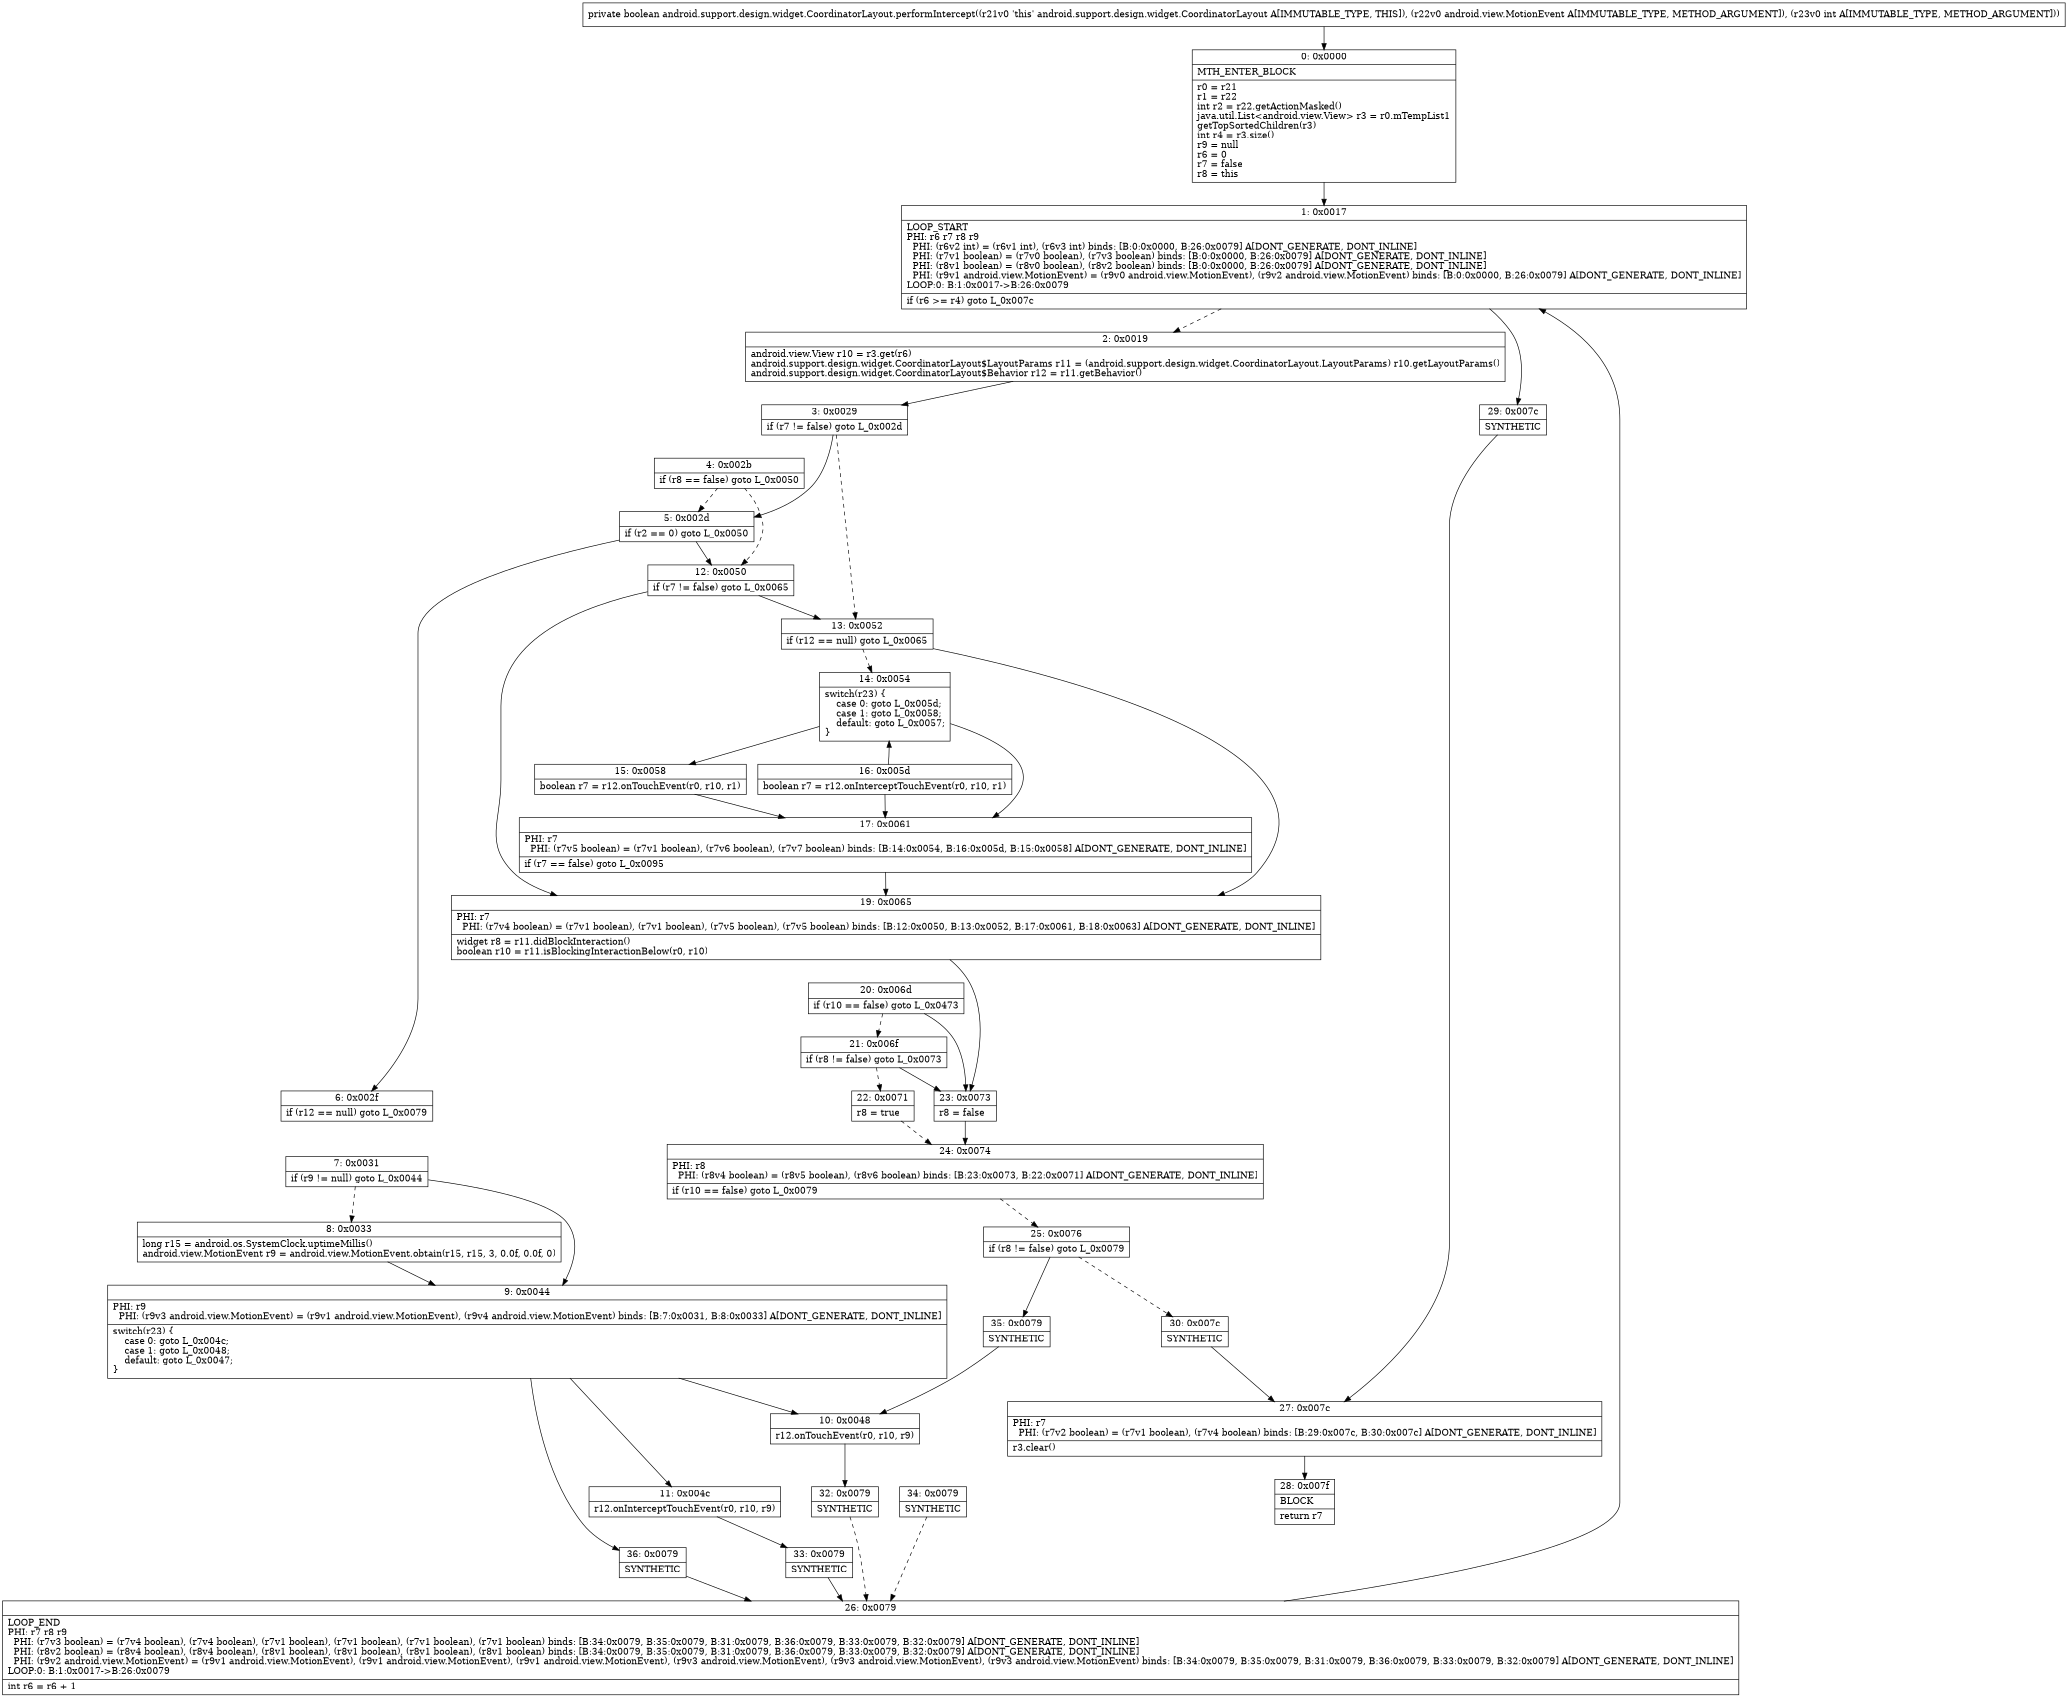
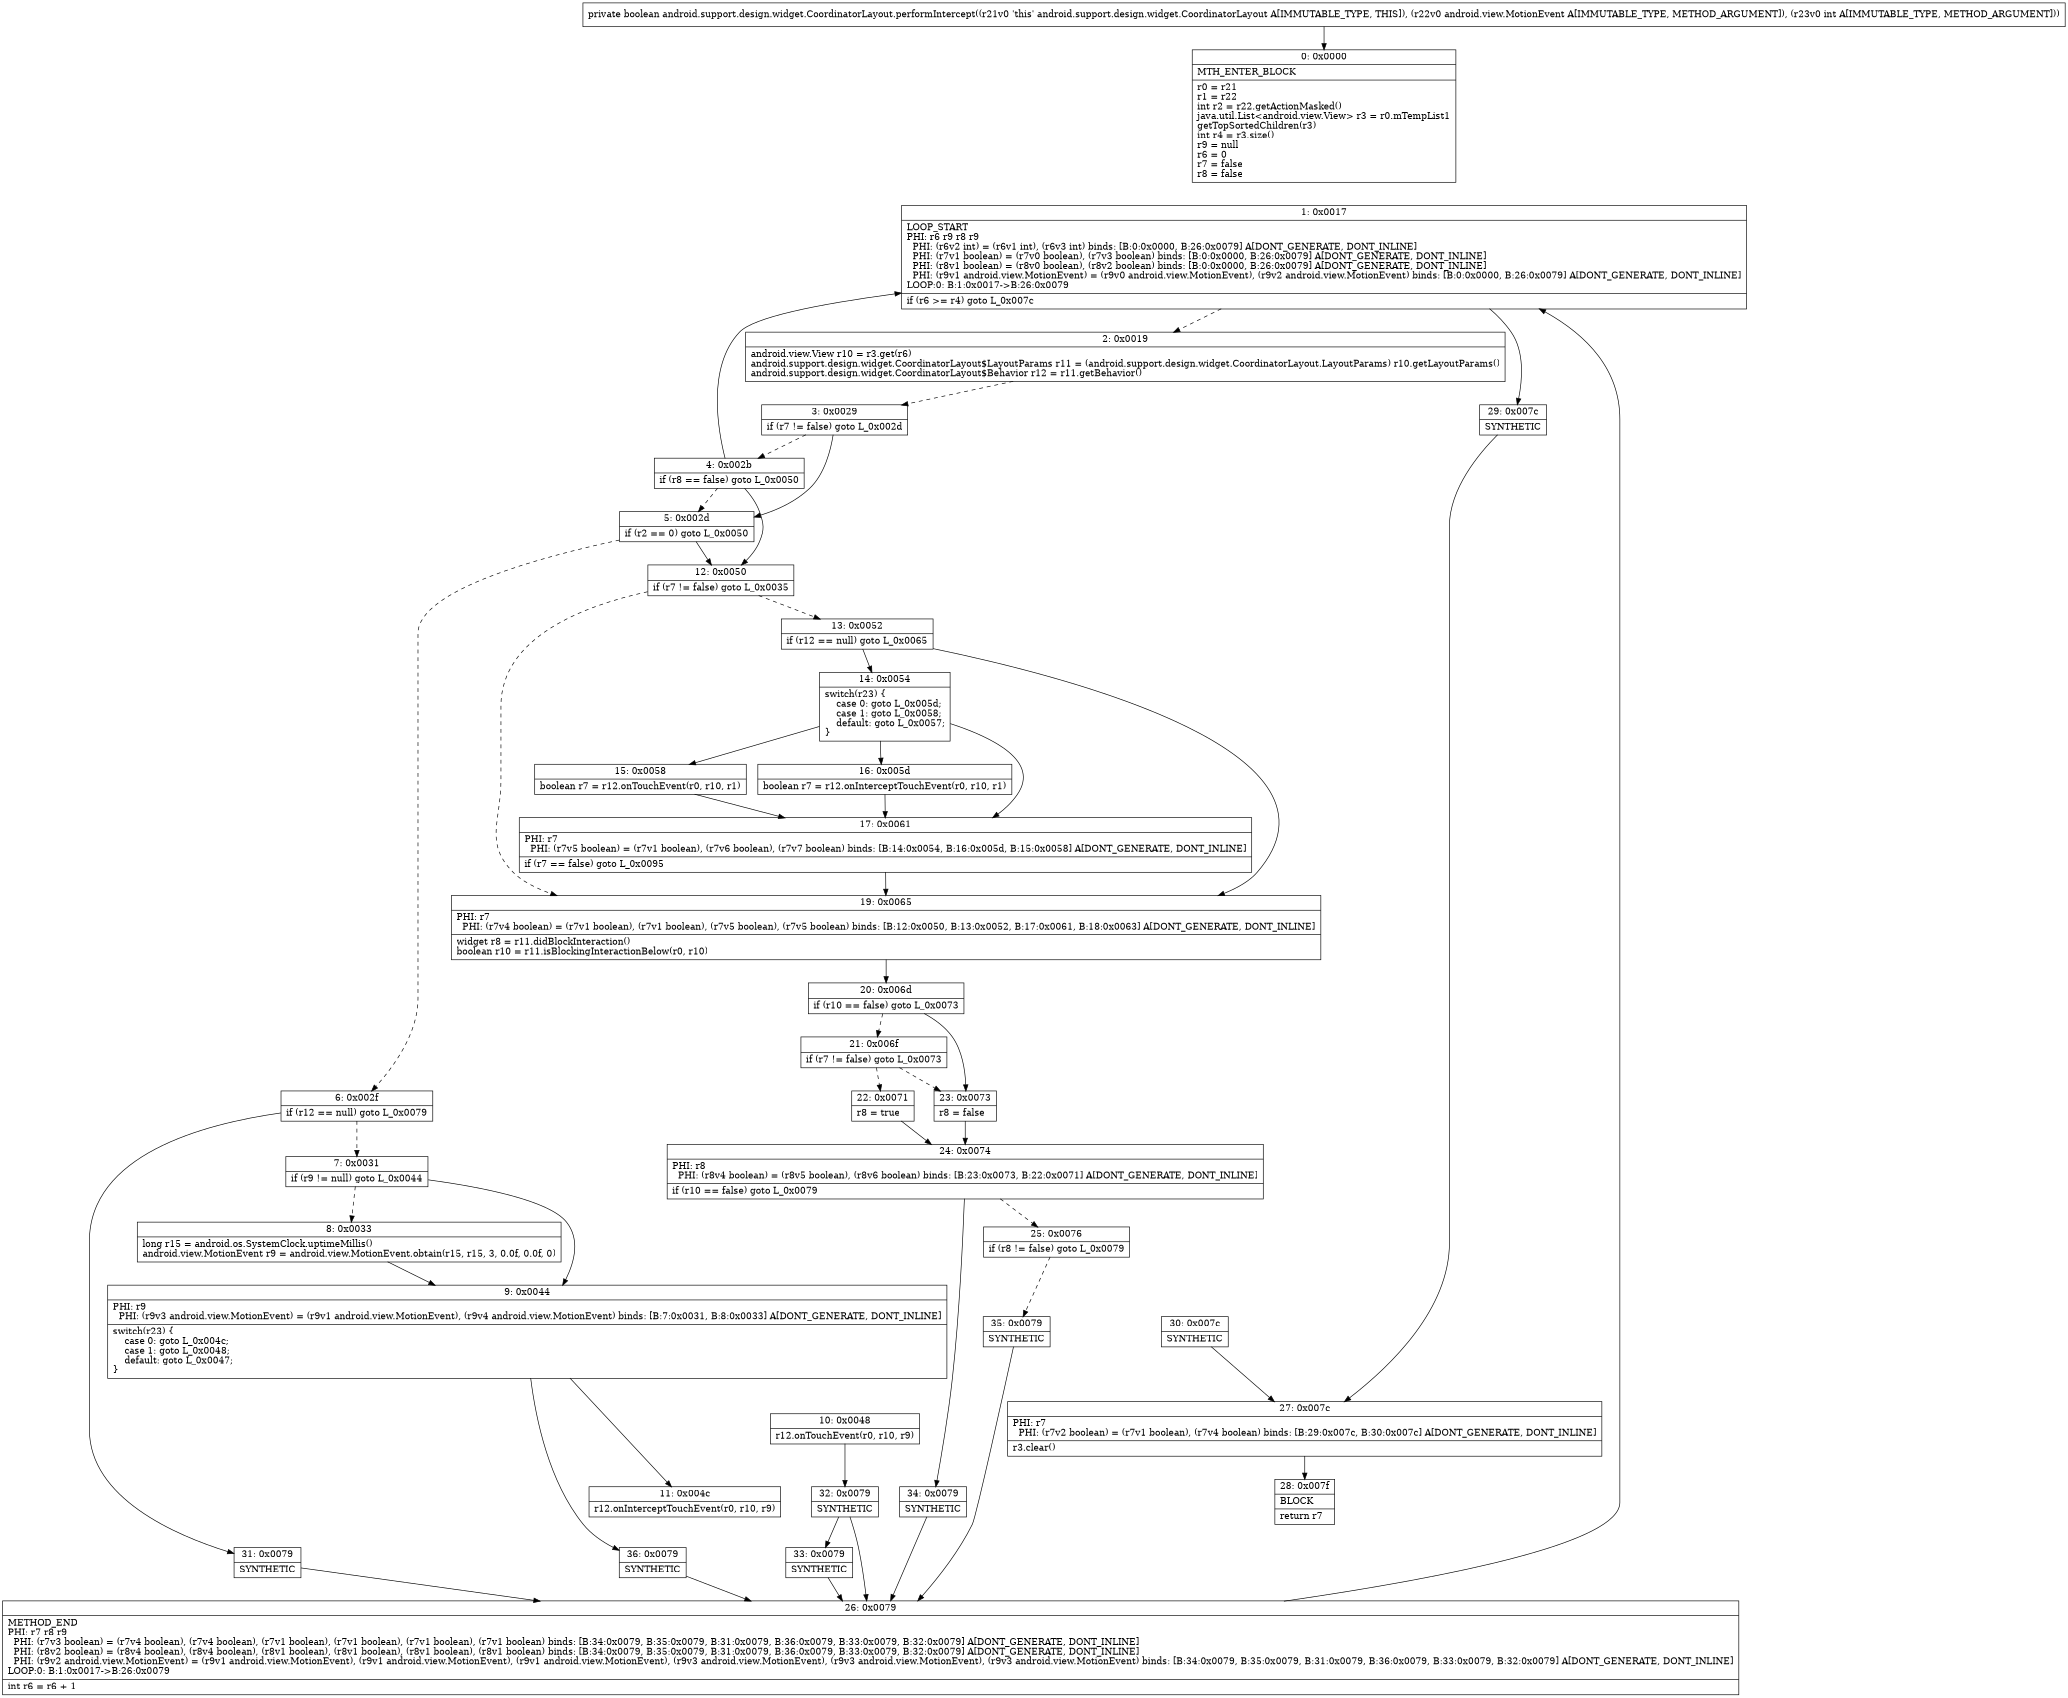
(1218, 174) -> (1220, 174)
(1324, 191) -> (752, 324)
(945, 237) -> (945, 237)
(960, 393) -> (960, 393)
(763, 524) -> (763, 524)
(846, 524) -> (785, 445)
(721, 588) -> (721, 588)
(786, 606) -> (786, 606)
(866, 658) -> (866, 658)
(501, 713) -> (501, 713)
(418, 751) -> (418, 751)
(889, 756) -> (881, 750)
(886, 1006) -> (886, 1006)
(979, 1018) -> (886, 968)
(874, 1060) -> (874, 1060)
(917, 1078) -> (917, 1078)
(914, 1131) -> (914, 1131)
none -> (357, 1136)
(1038, 1284) -> (1038, 1284)
(1123, 1285) -> none
none -> (956, 1340)
(944, 1383) -> (984, 1479)
(735, 1395) -> none
(749, 1531) -> (833, 1529)
(860, 1555) -> (860, 1555)
(910, 1556) -> (910, 1556)
none -> (268, 1563)
(34, 1623) -> (43, 1623)
